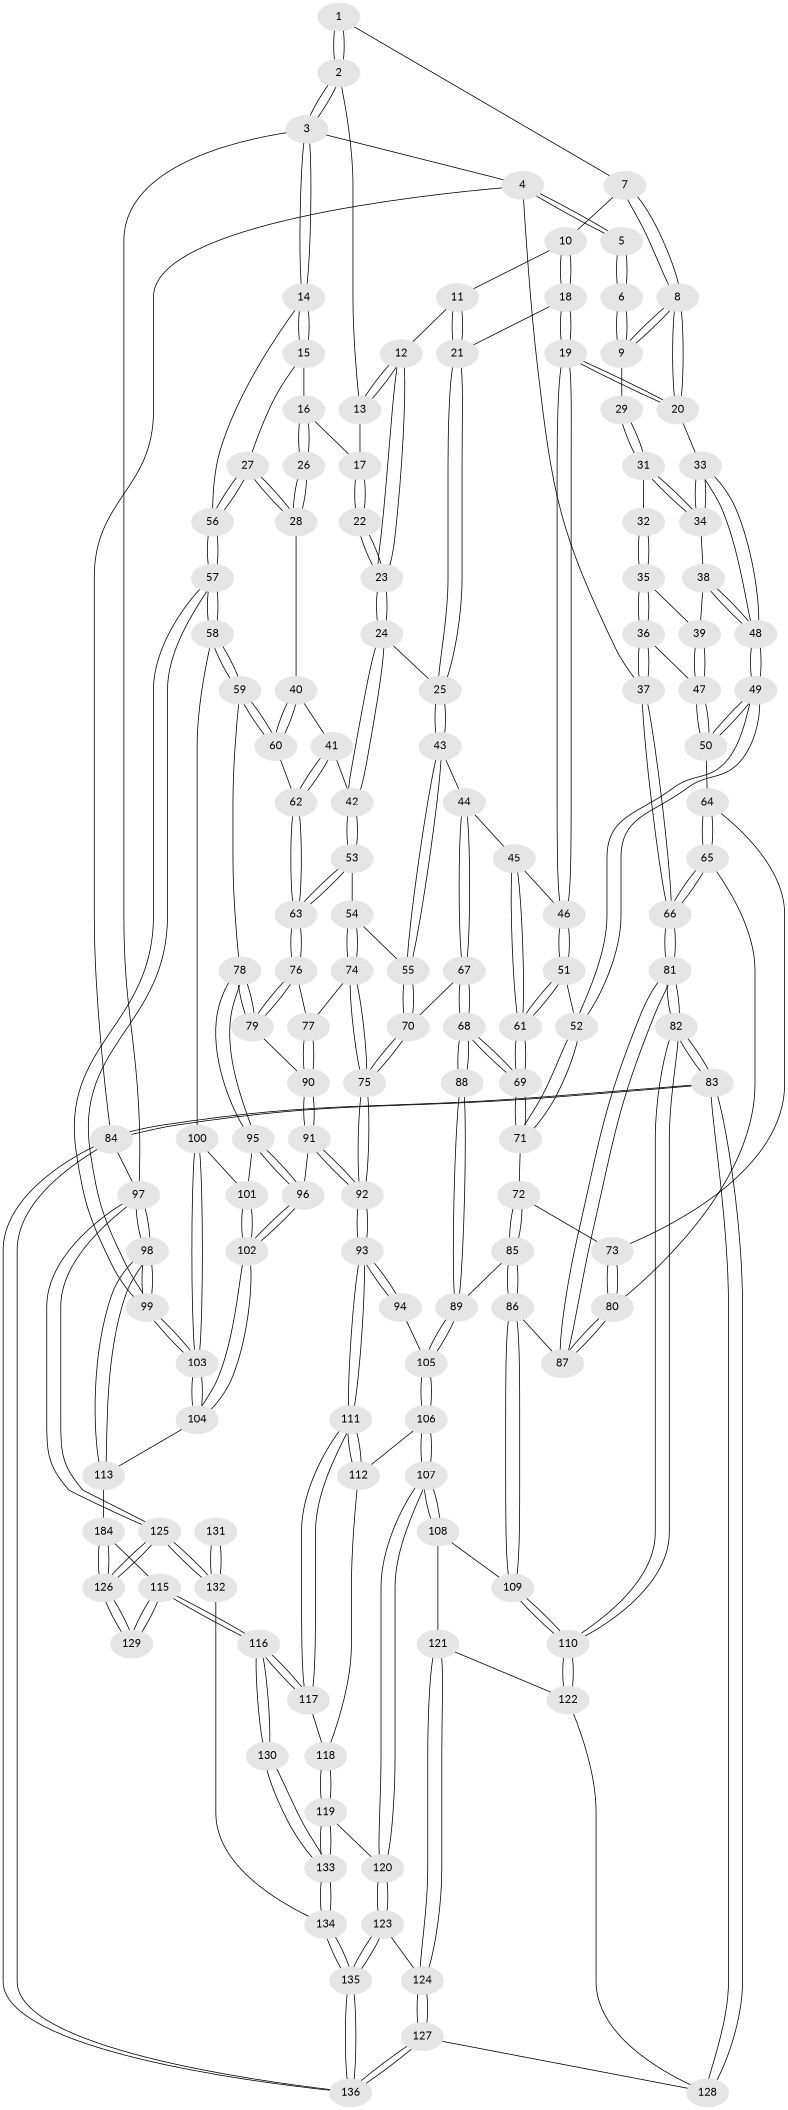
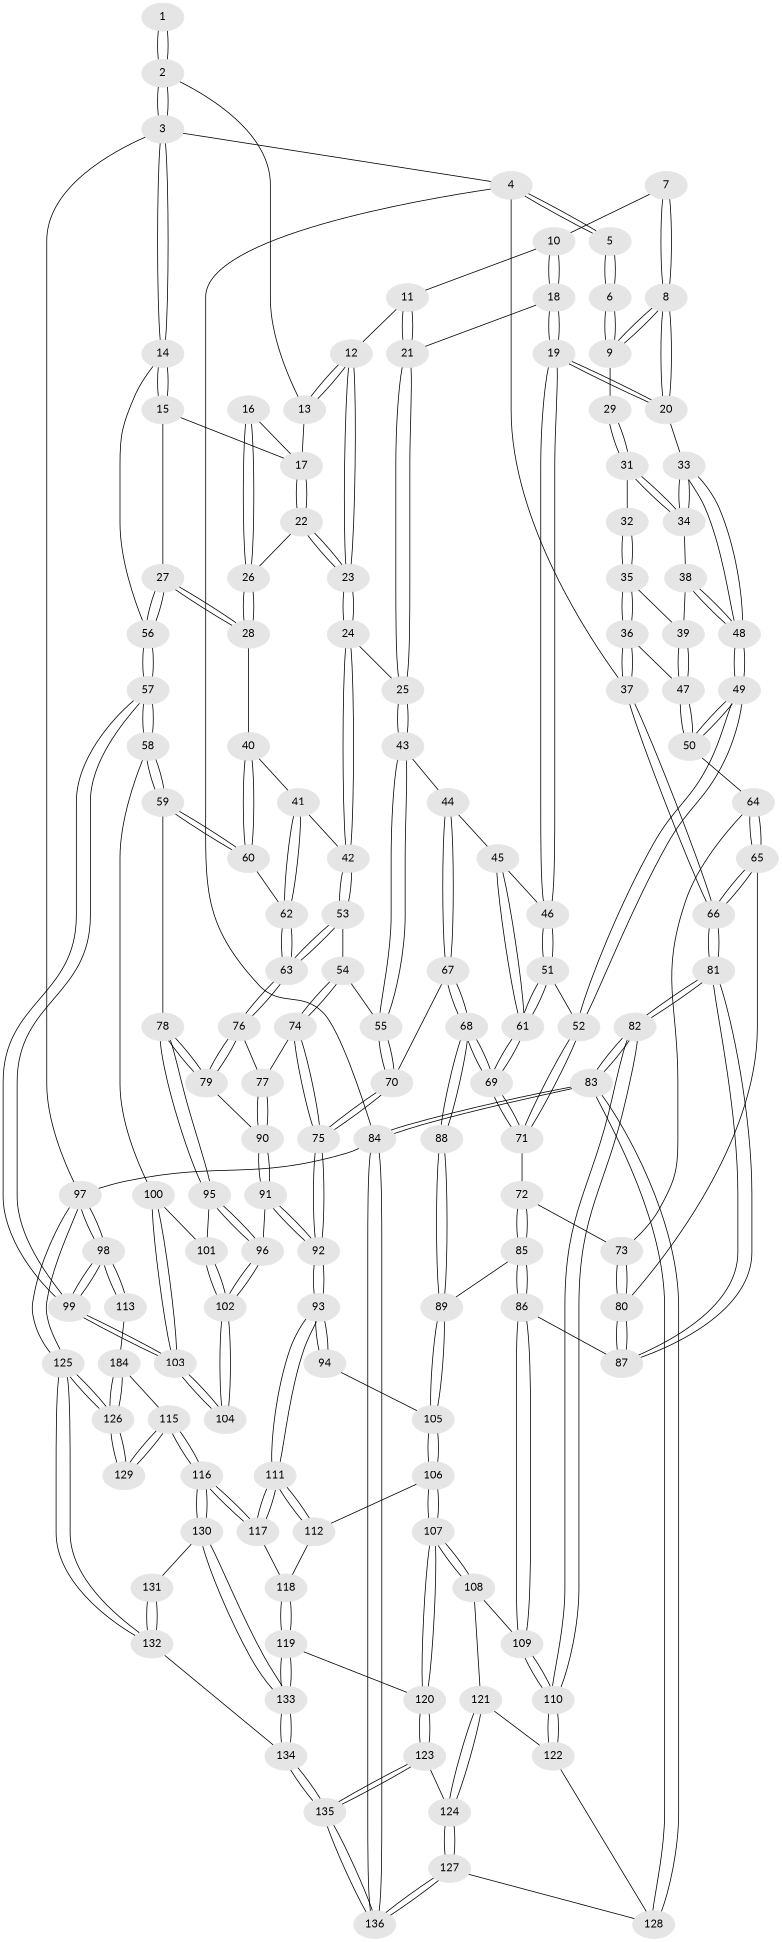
(482, 101) -> none
(304, 382) -> (232, 438)
none -> (275, 550)
(150, 1448) -> none
none -> (177, 1560)
